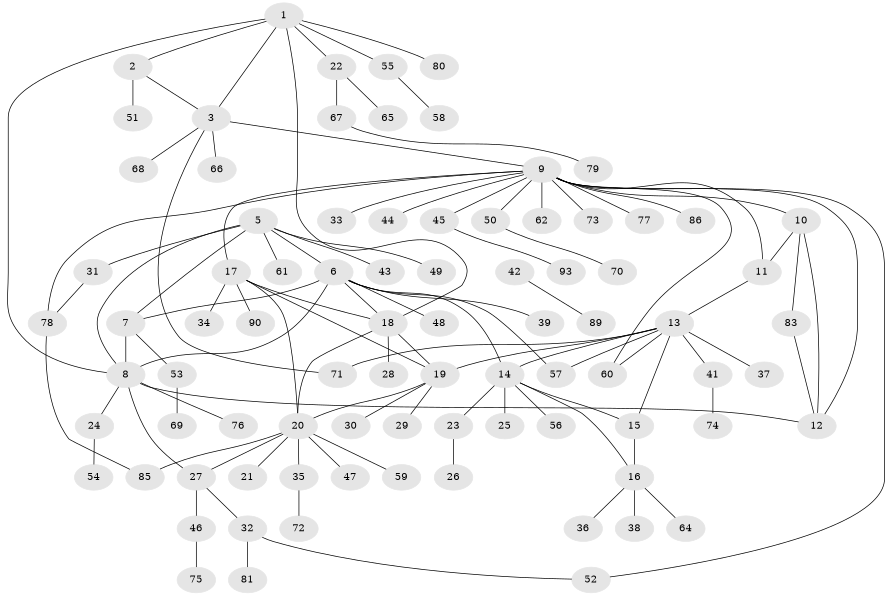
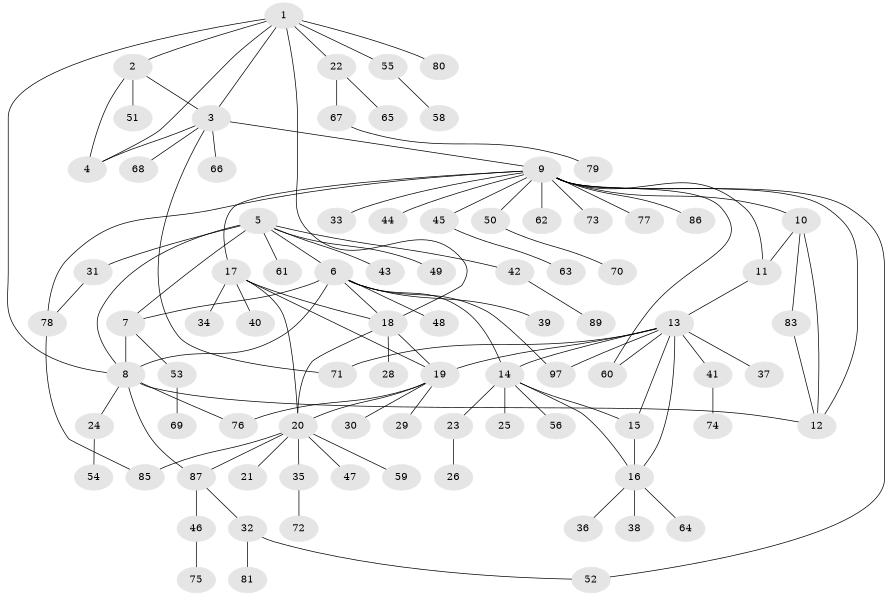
none -> (87, 170)
none -> (398, 248)
(566, 272) -> (566, 272)
(255, 323) -> (255, 323)
(556, 375) -> (556, 375)
none -> (349, 401)
none -> (669, 404)
(196, 477) -> (196, 477)
